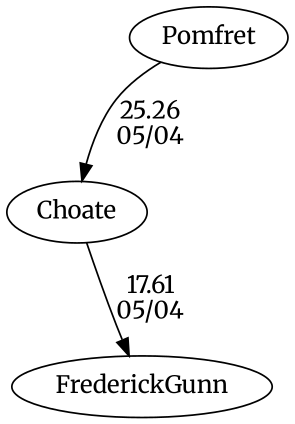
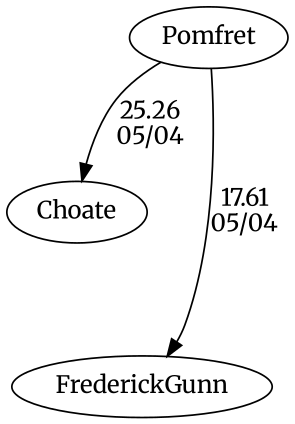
(104, 292) -> (209, 208)
